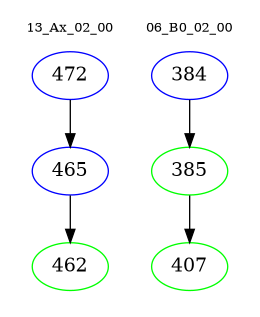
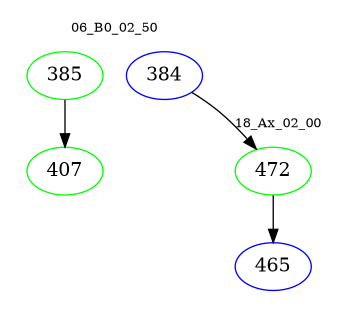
(70, 29) -> (279, 124)
(190, 29) -> (115, 29)
(70, 76) -> (273, 171)
(190, 117) -> (233, 124)
(70, 267) -> none
